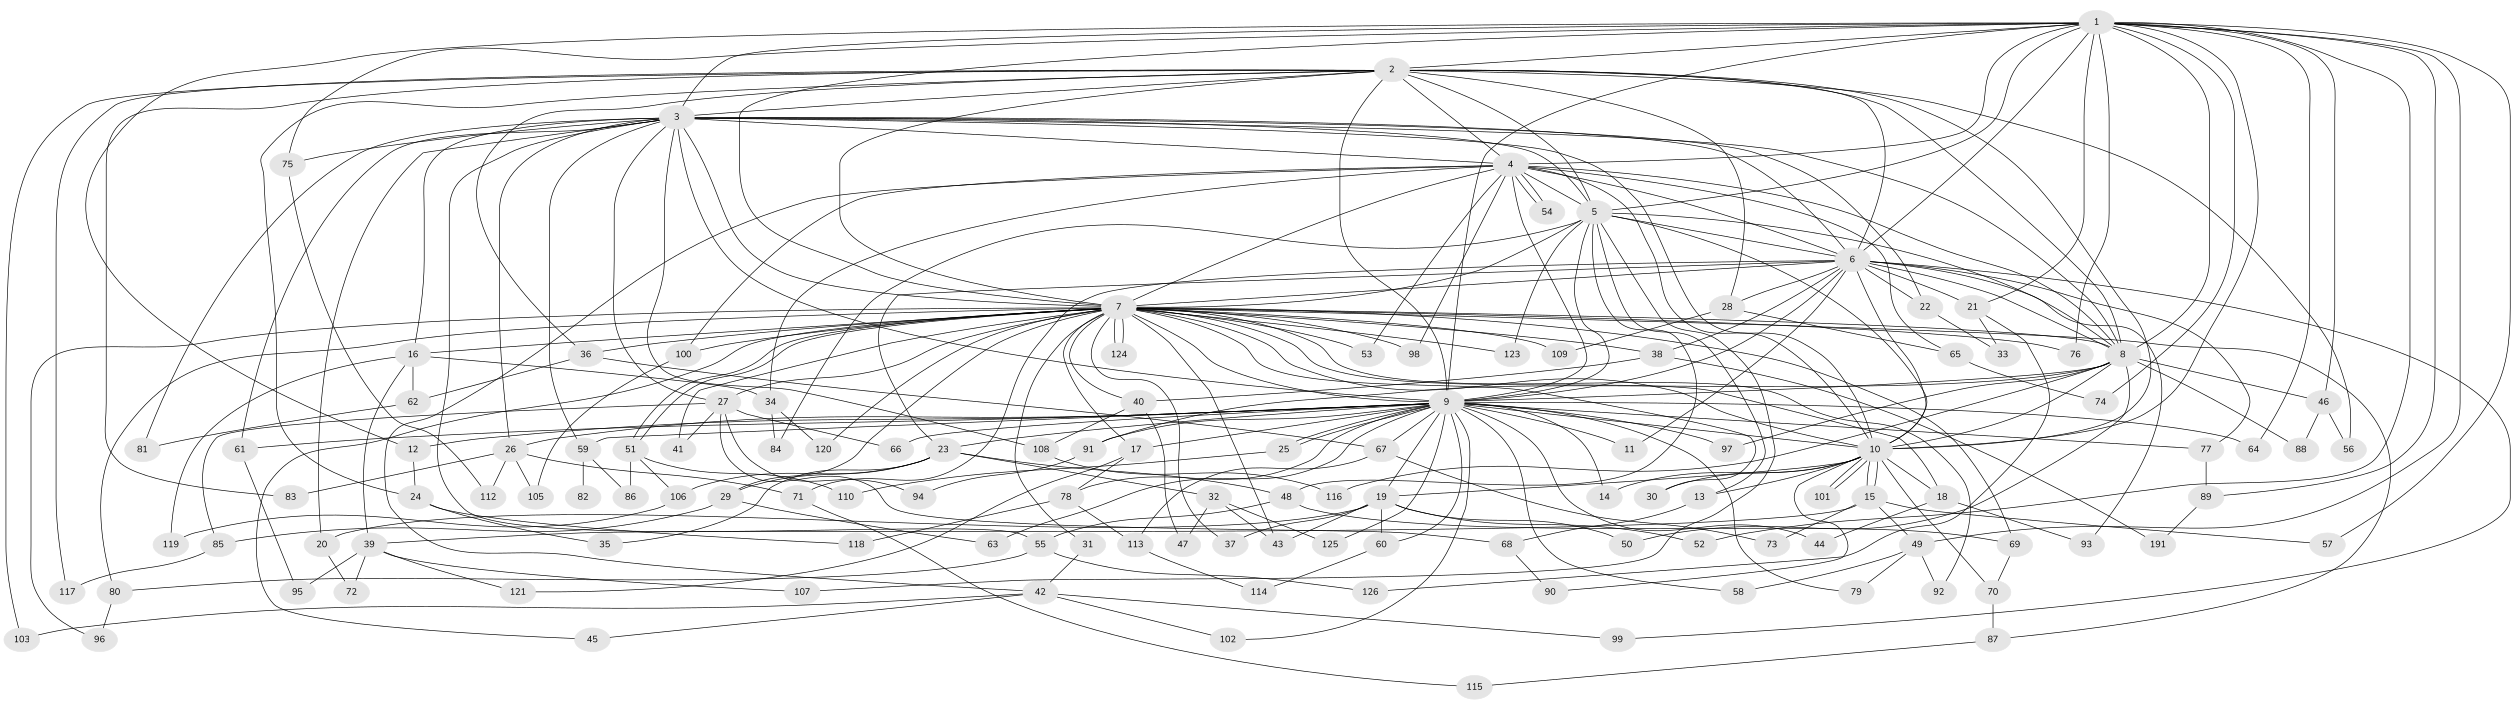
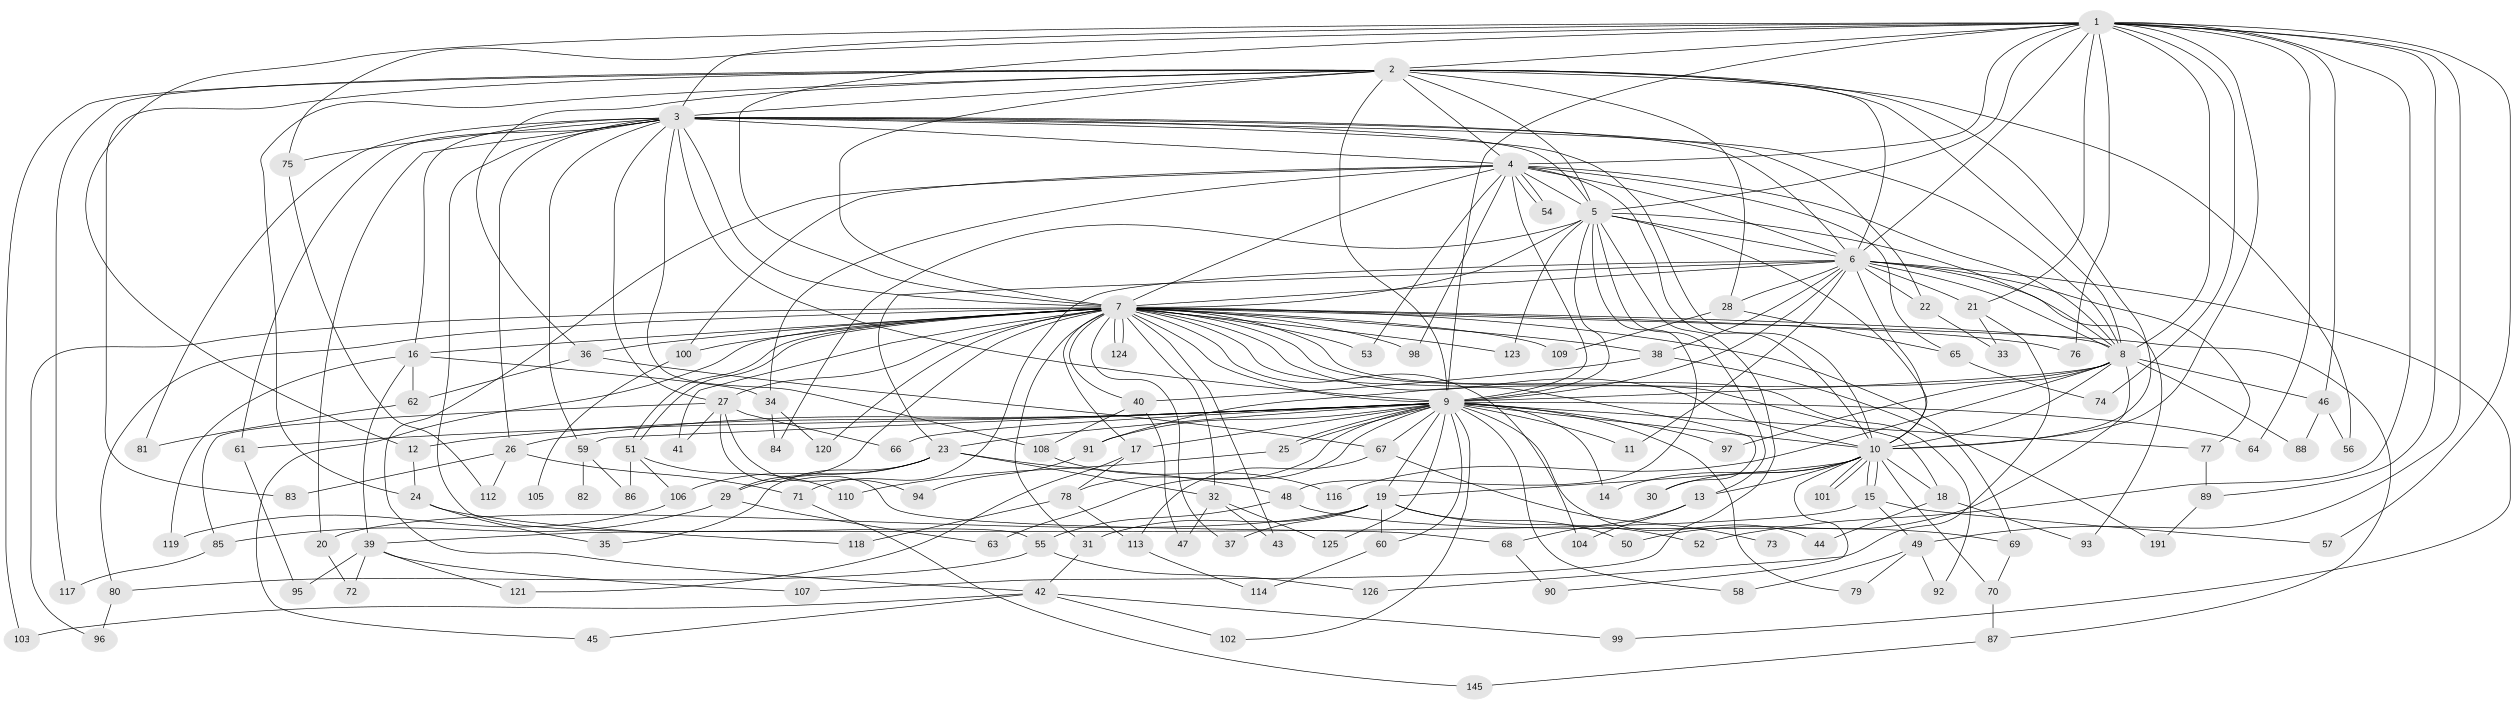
none -> (1195, 390)
(523, 474) -> none
(1828, 518) -> none
(1330, 522) -> (1214, 520)
none -> (1579, 545)
(1474, 687) -> (1474, 687)
